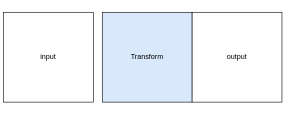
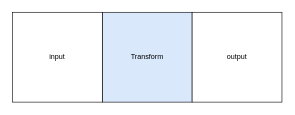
(48, 57) -> (57, 57)
